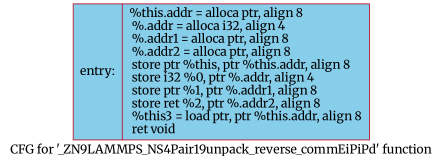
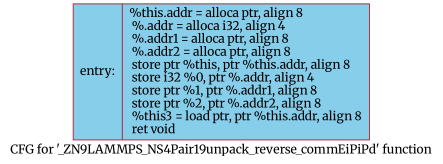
(225, 104) -> (225, 104)
